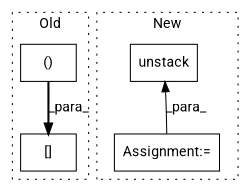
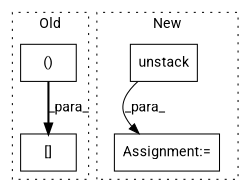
(166, 113) -> (123, 103)
